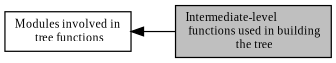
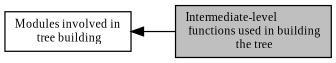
(68, 32) -> (68, 32)
